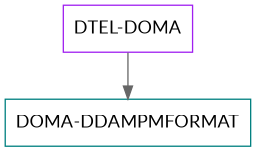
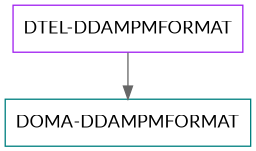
(128, 29) -> (128, 29)
